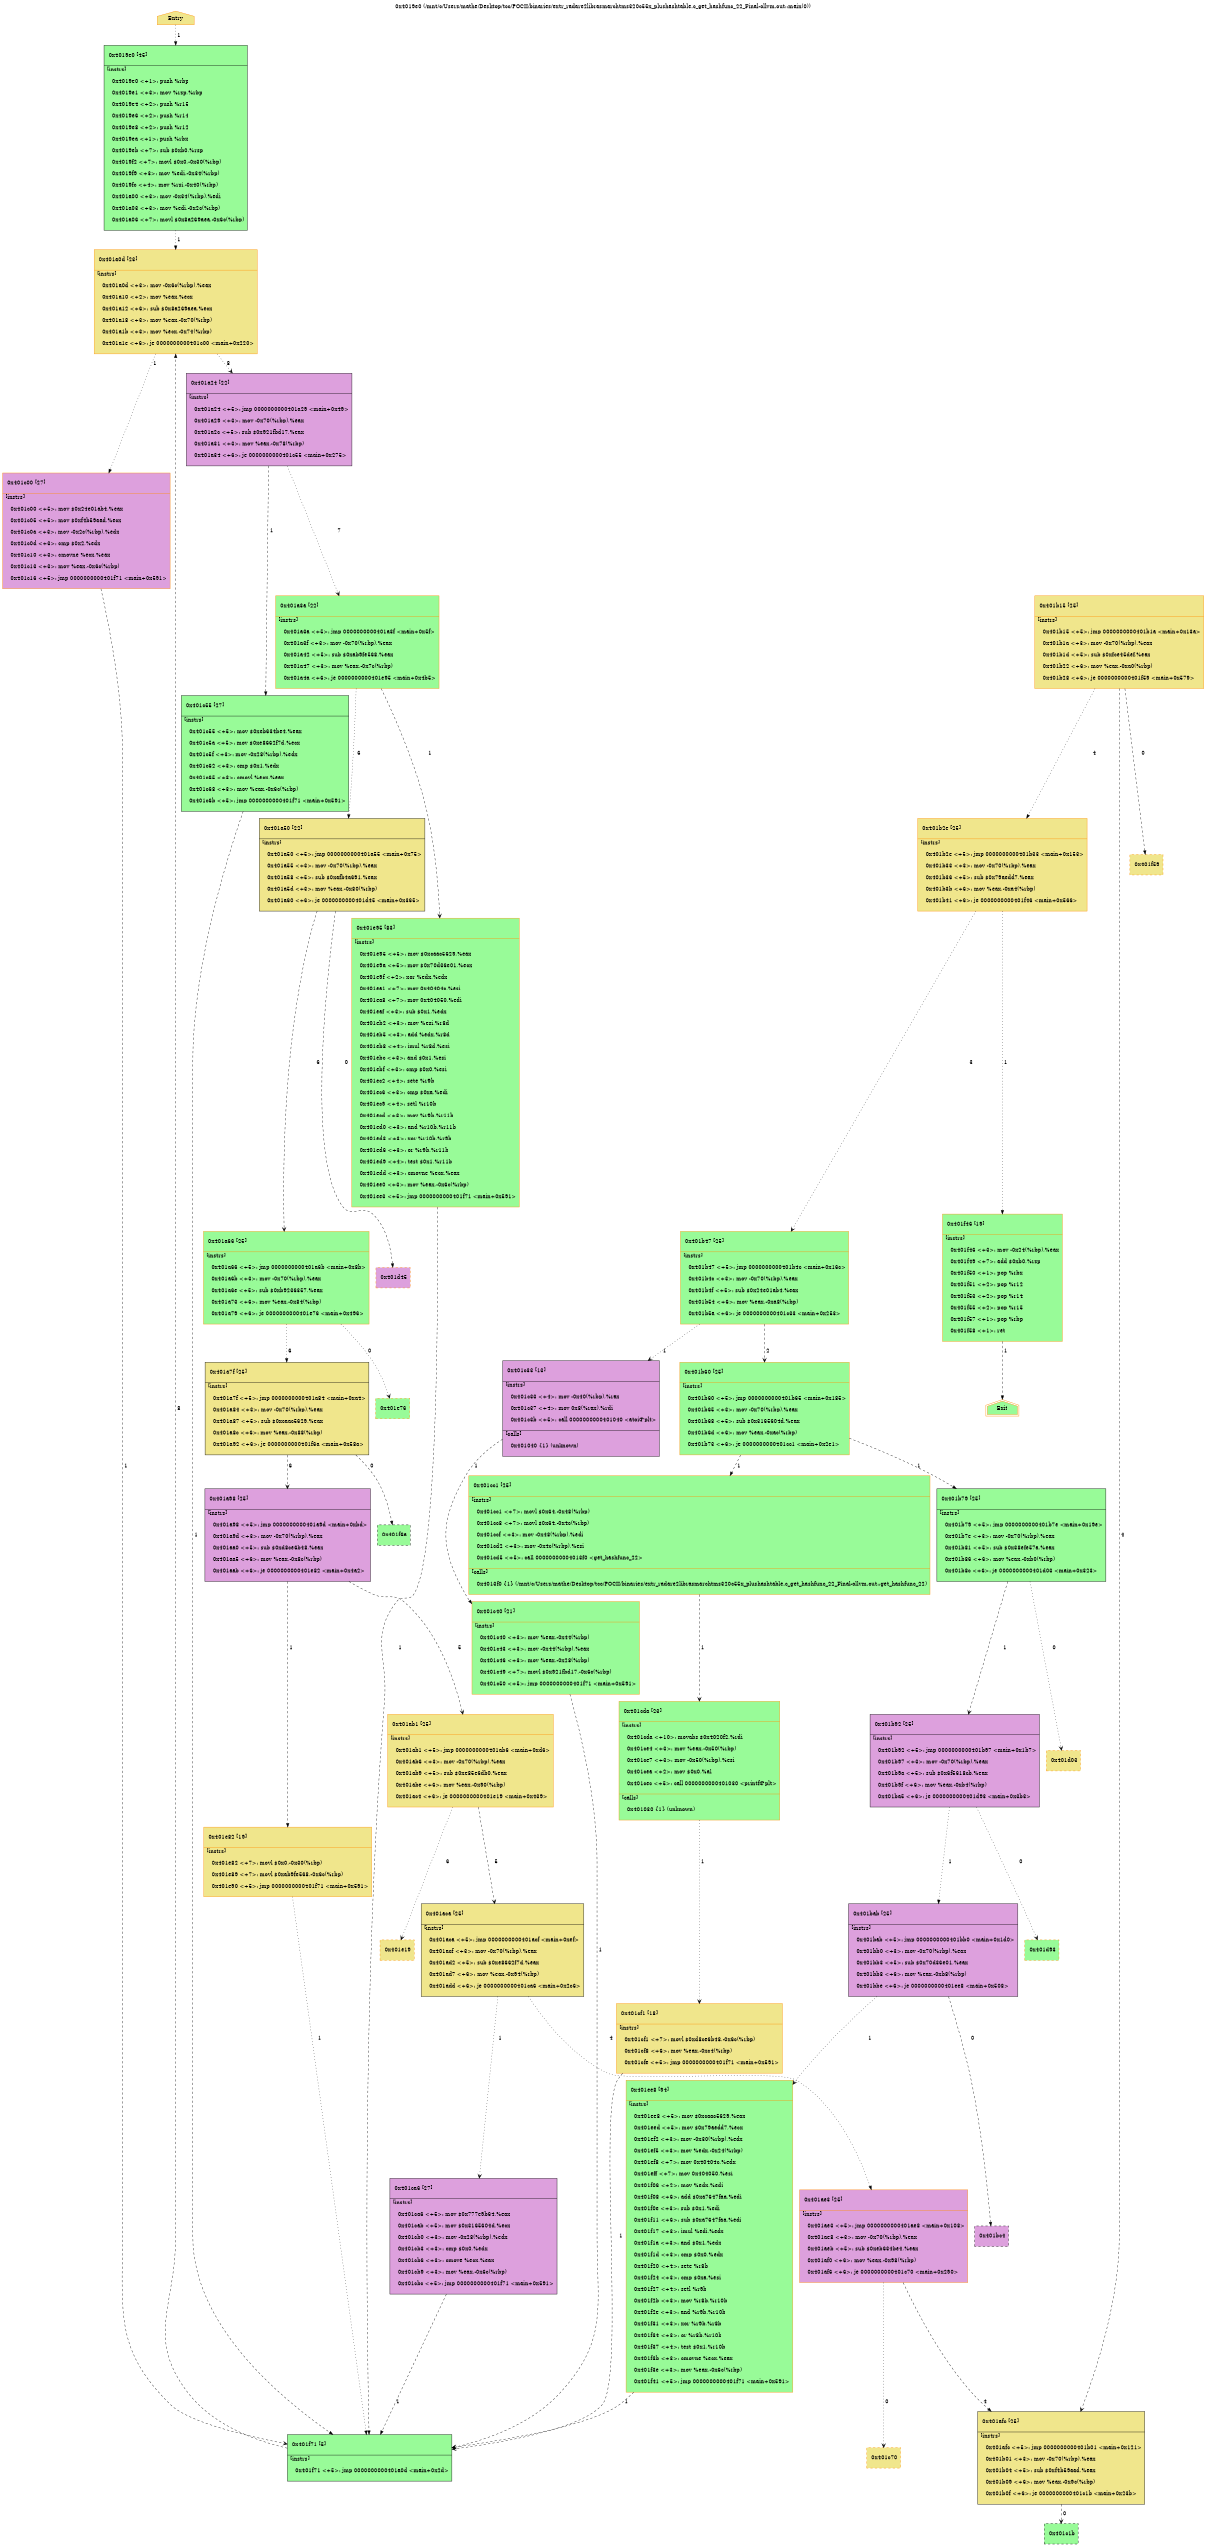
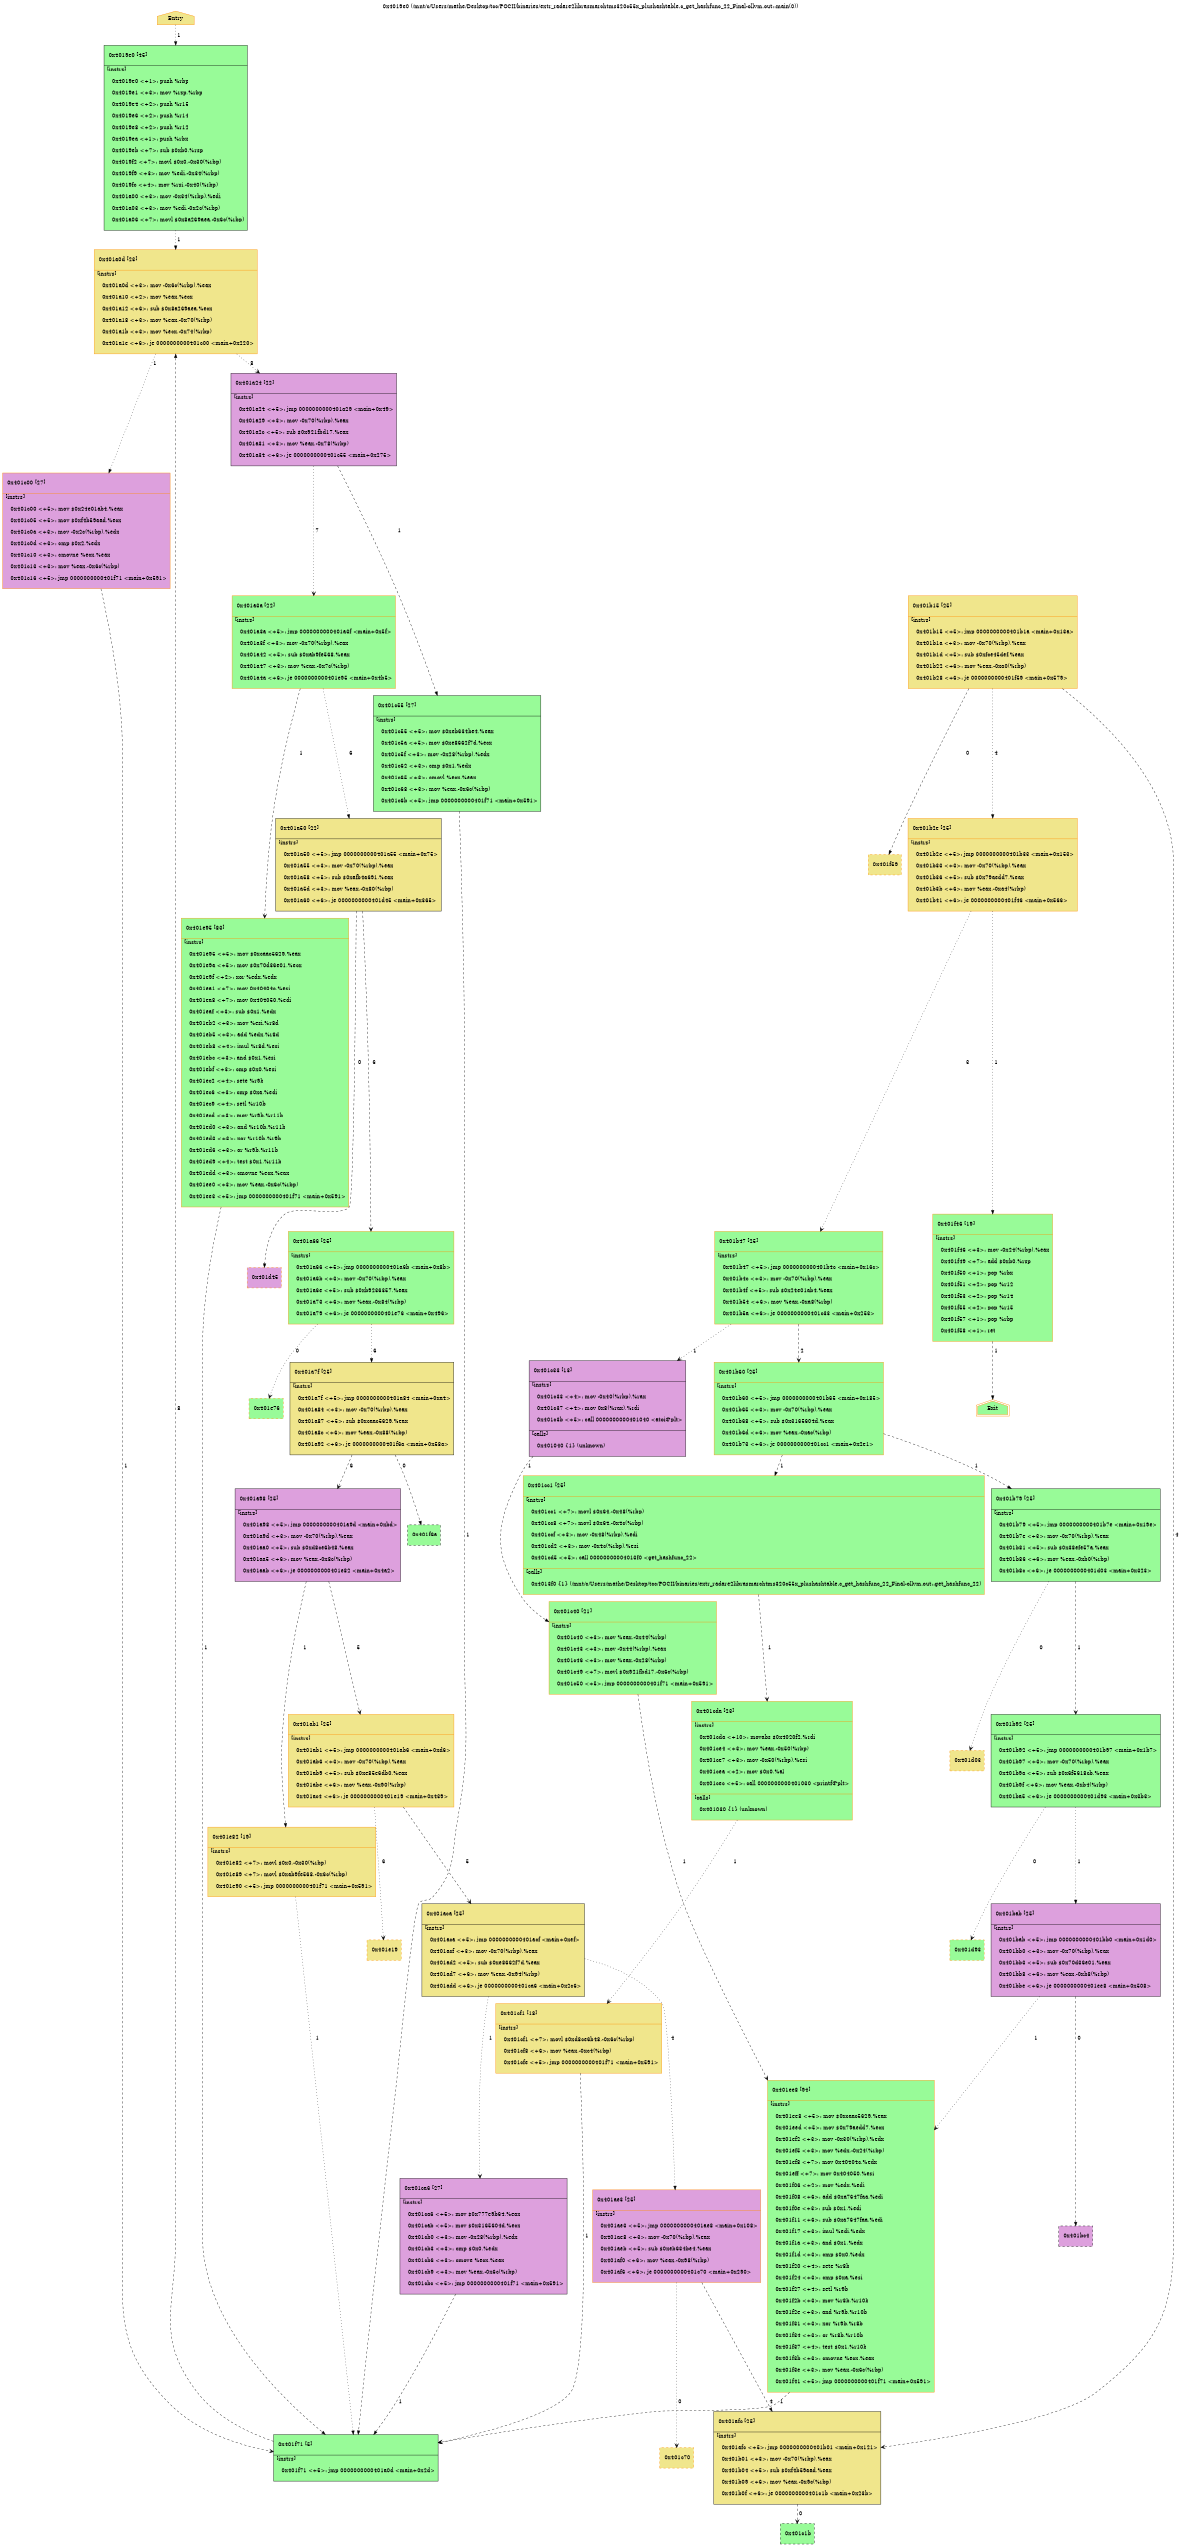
(955, 1761) -> (1076, 1761)
(597, 2107) -> (680, 1893)
